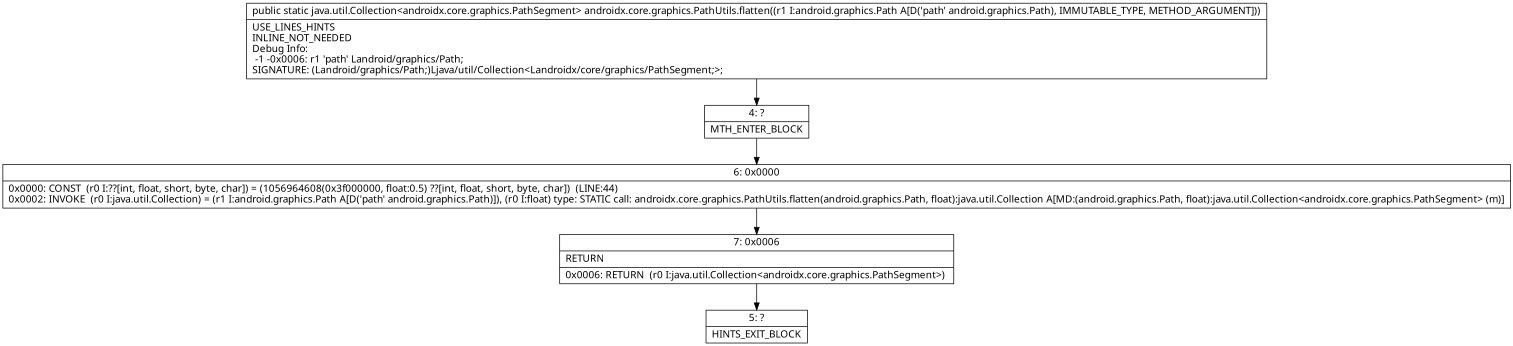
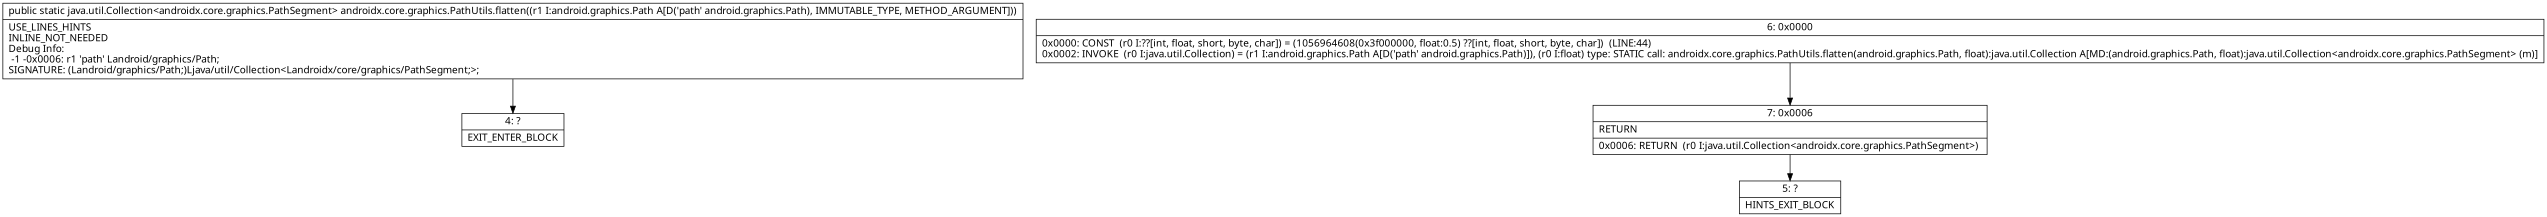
(757, 130) -> (513, 138)
(757, 148) -> none
